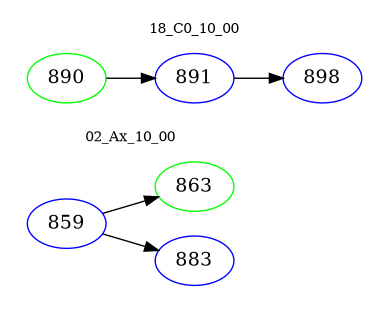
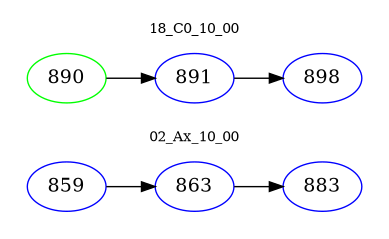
(195, 187) -> (195, 187)
(124, 240) -> (252, 187)
